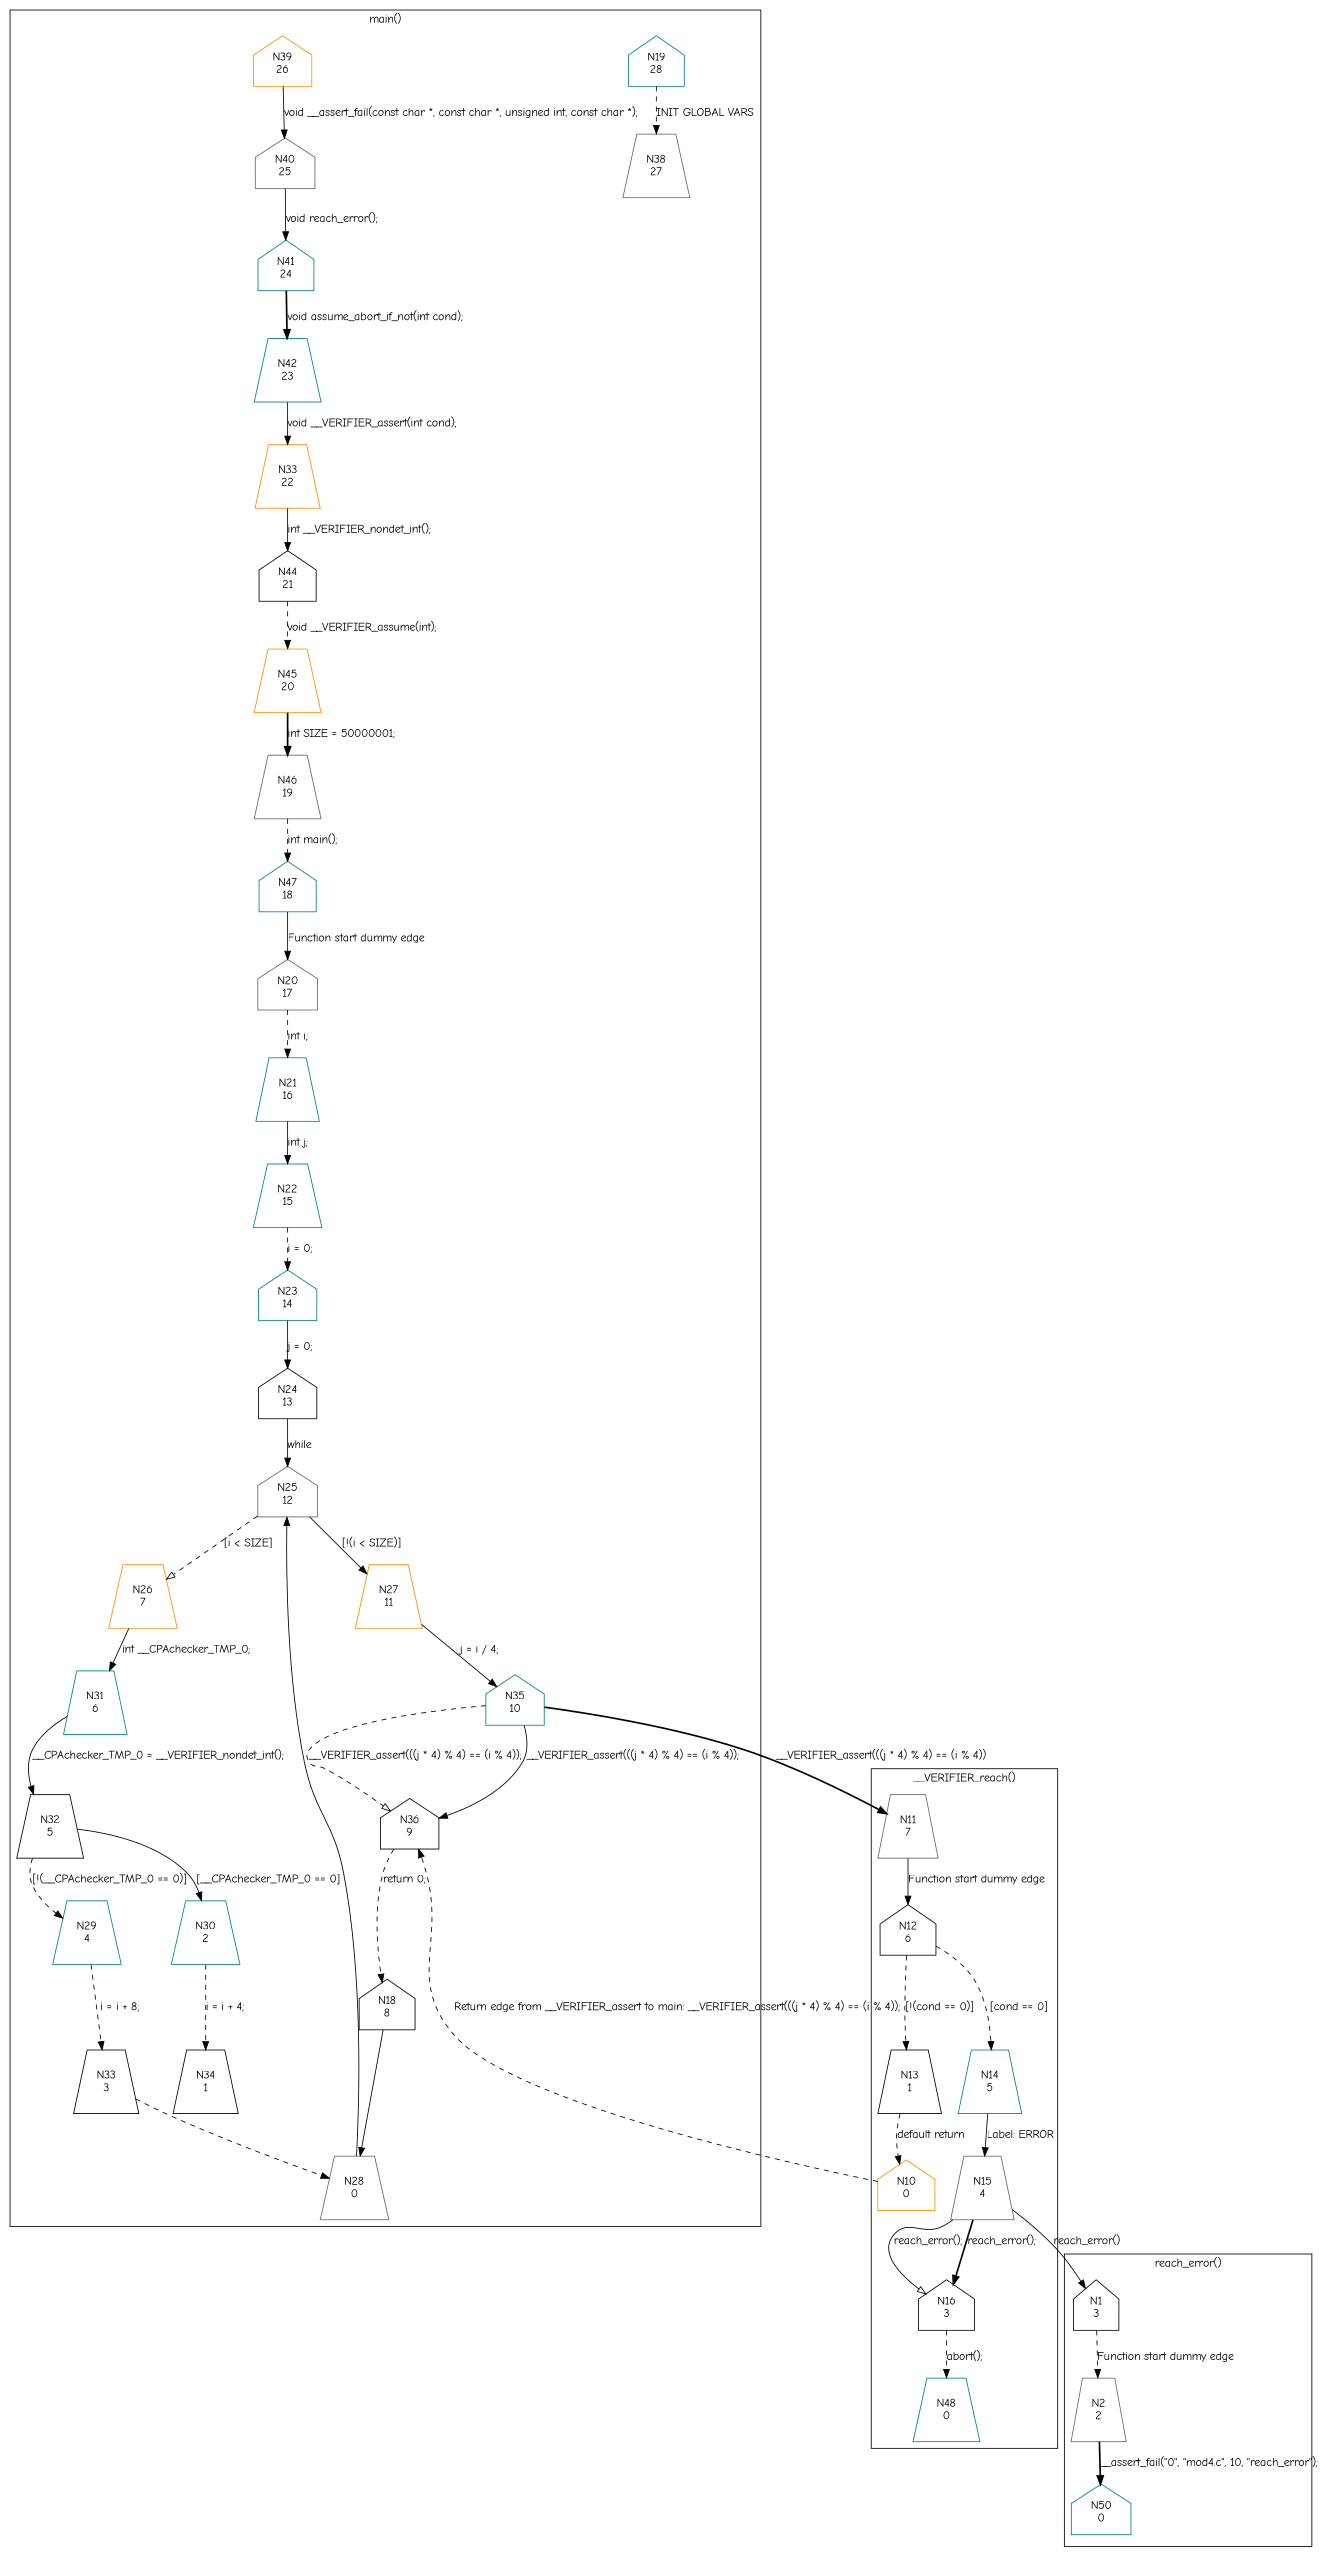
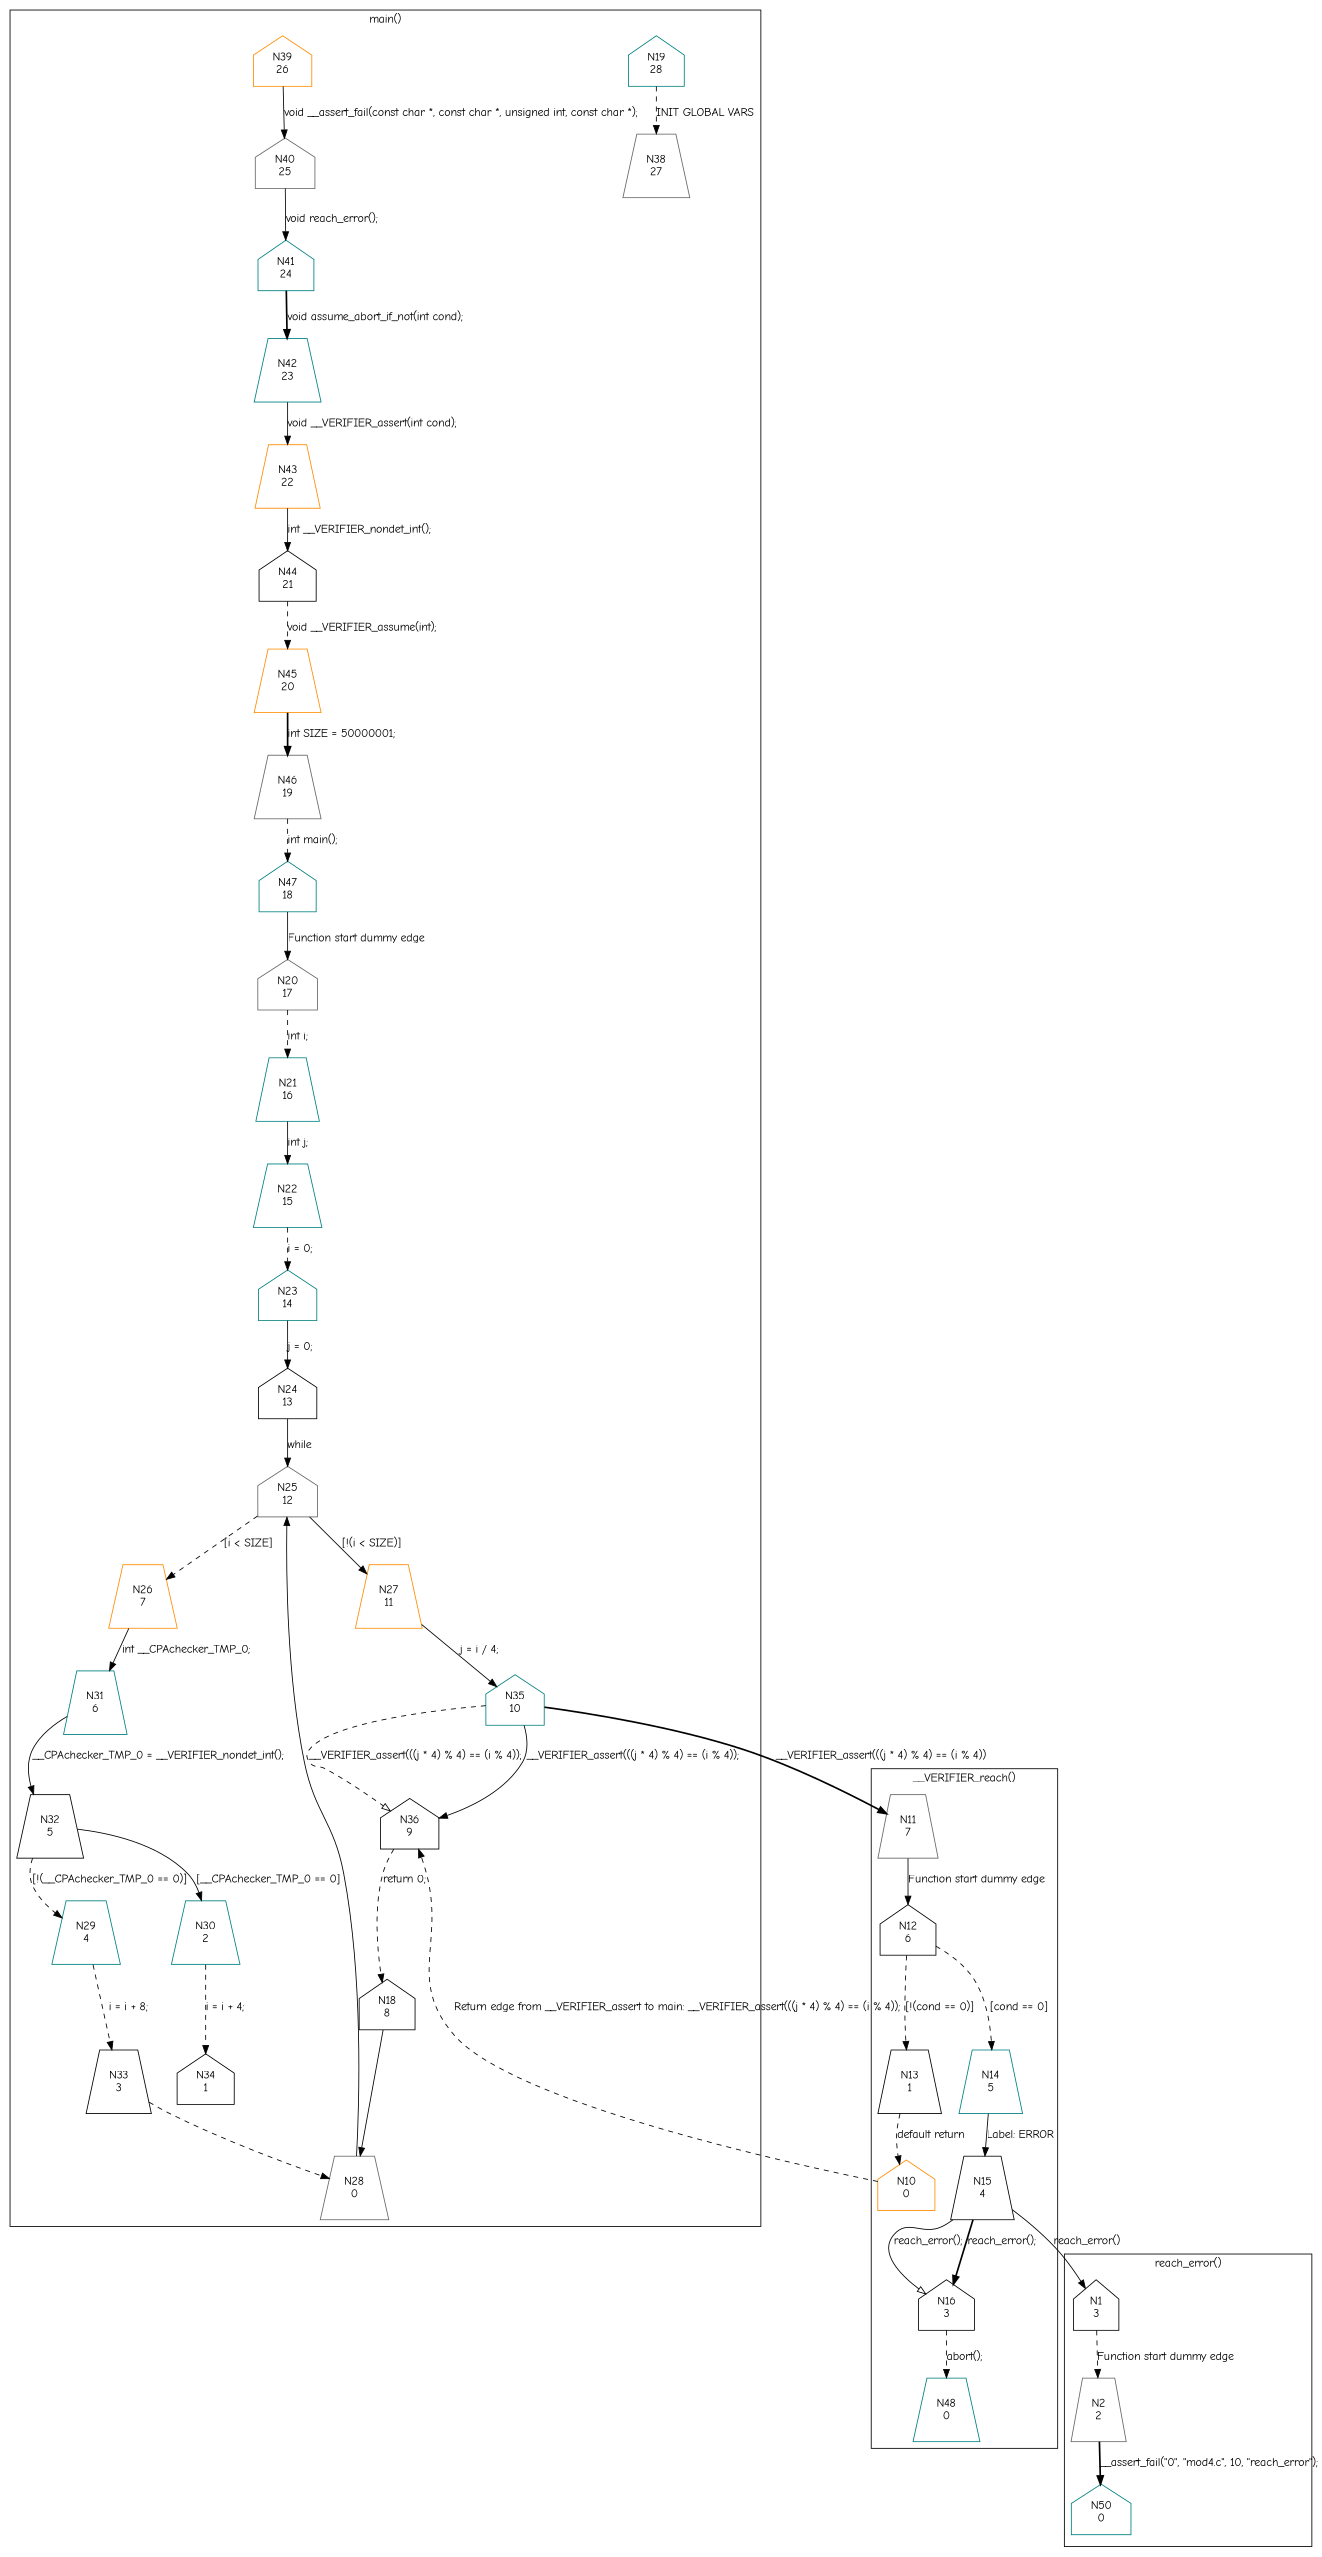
(288, 476) -> (288, 476)
(216, 1545) -> (216, 1545)
(206, 2082) -> (206, 2082)
(982, 2188) -> (982, 2188)
